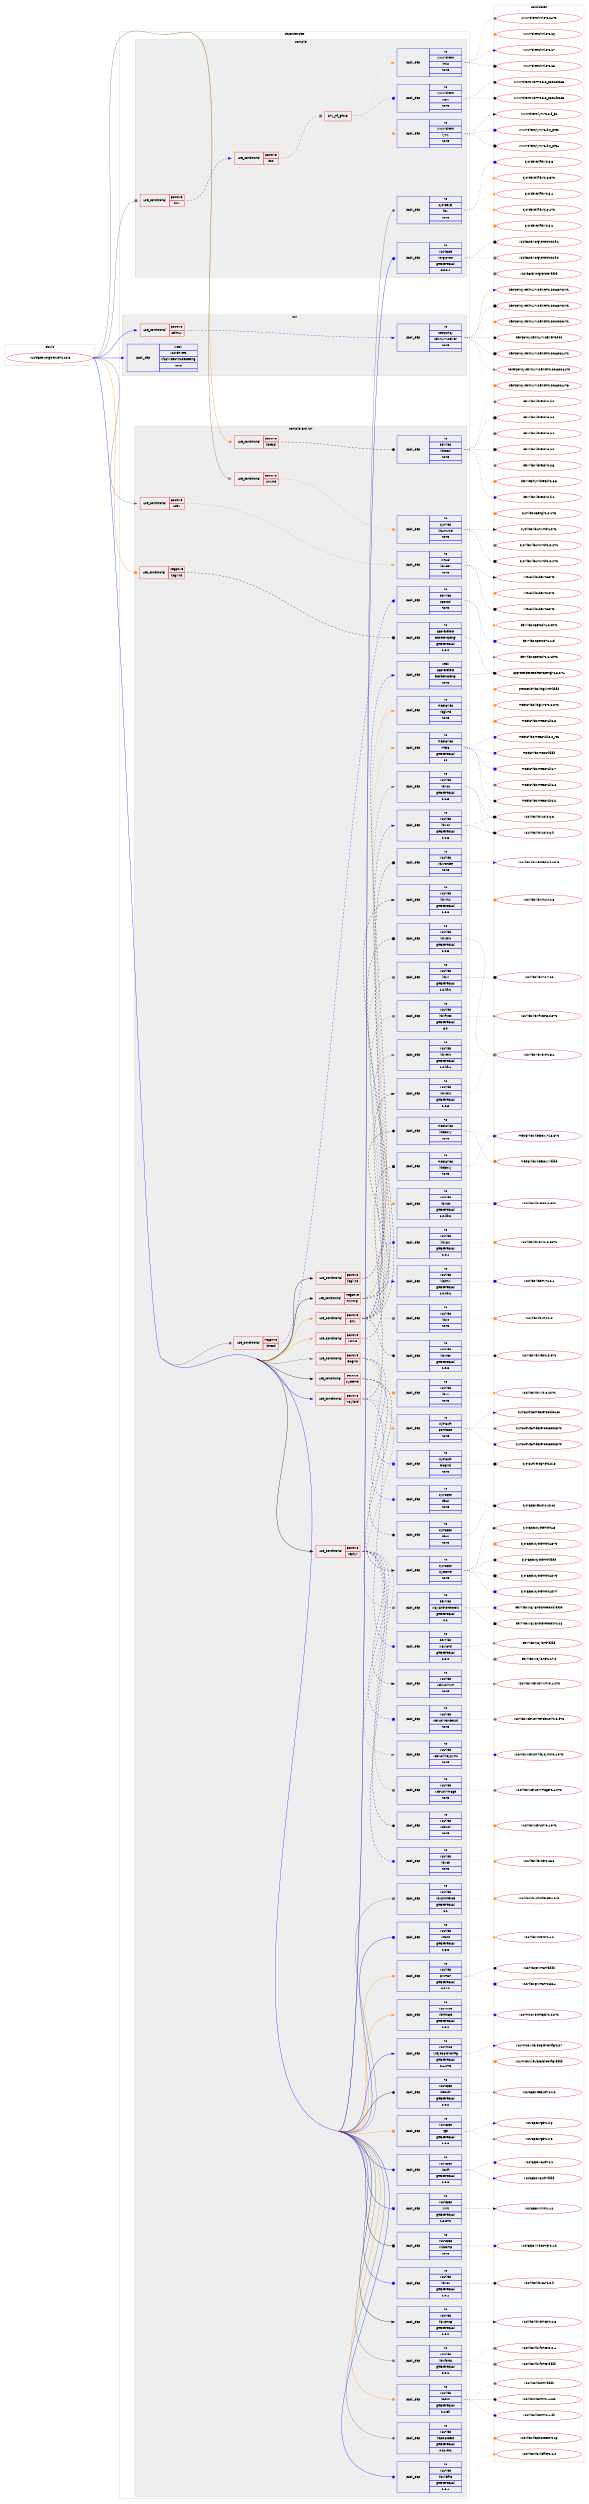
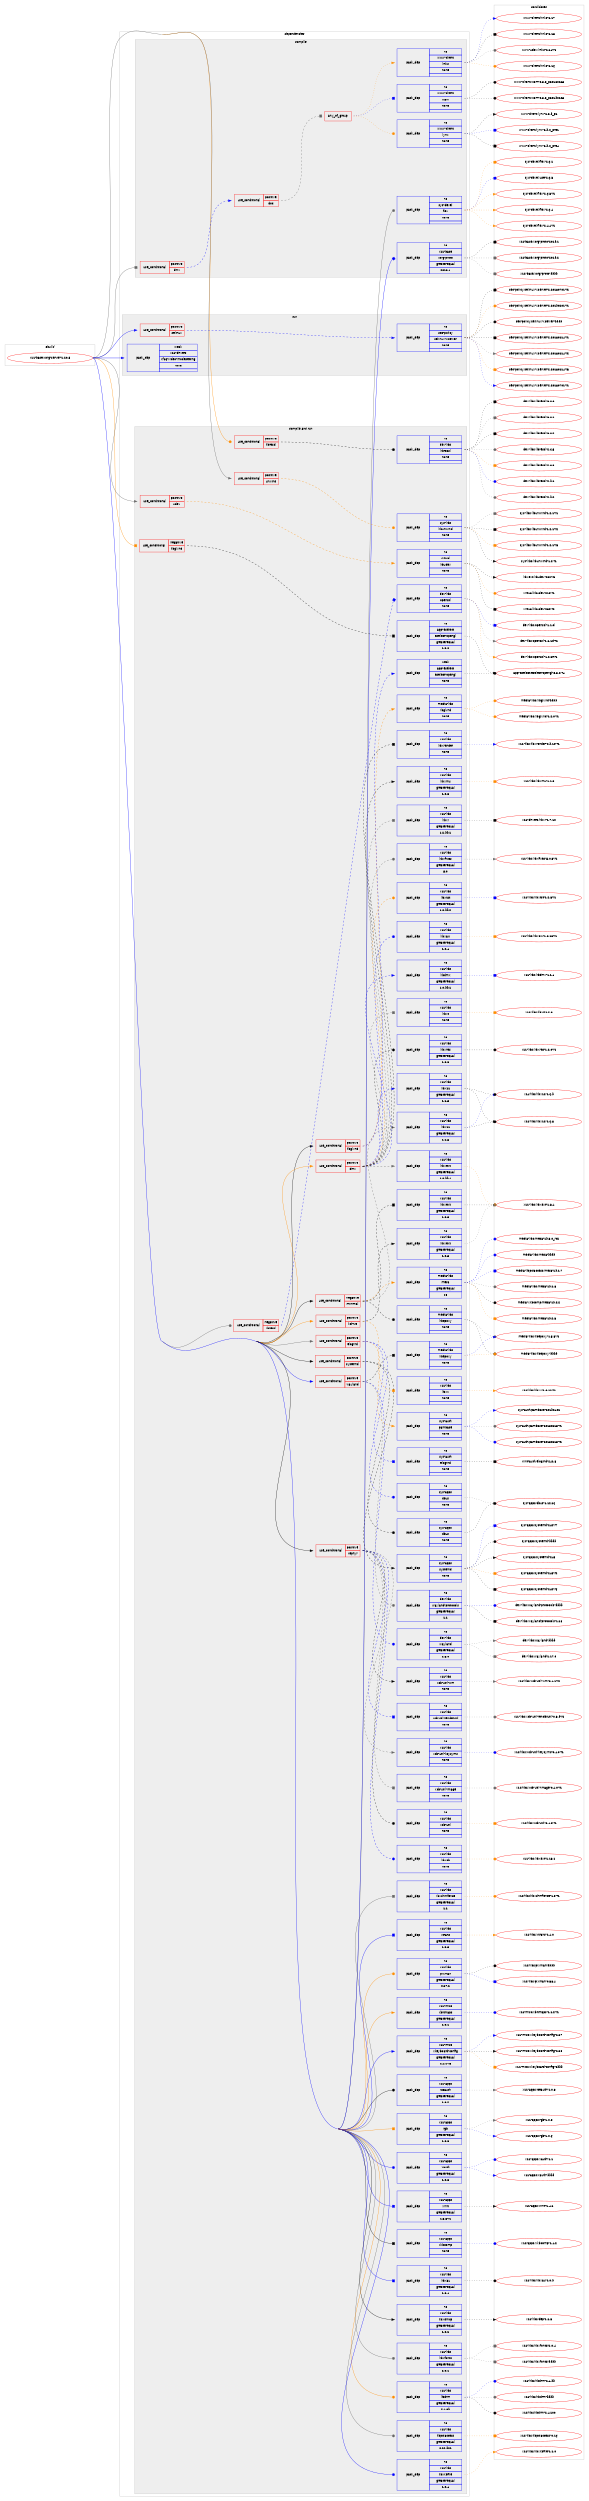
(539, 18) -> (539, 50)
(539, 162) -> (539, 178)
(539, 210) -> (539, 226)
(539, 370) -> (539, 354)
(539, 482) -> (539, 466)
(539, 514) -> (539, 546)
(539, 577) -> (539, 577)
(539, 673) -> (539, 673)
(539, 689) -> (539, 701)
(539, 769) -> (539, 1271)
(539, 801) -> (539, 1303)
(539, 977) -> (539, 820)
(539, 1464) -> (539, 1462)
(539, 1861) -> (539, 1859)
none -> (539, 2051)
(539, 2062) -> (539, 2067)
(539, 2322) -> (539, 2320)
